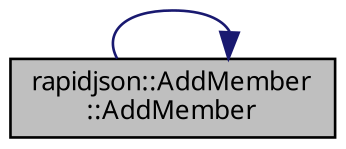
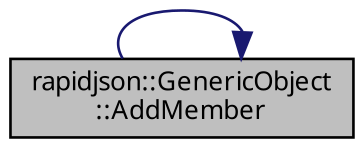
(173, 98) -> (182, 98)
